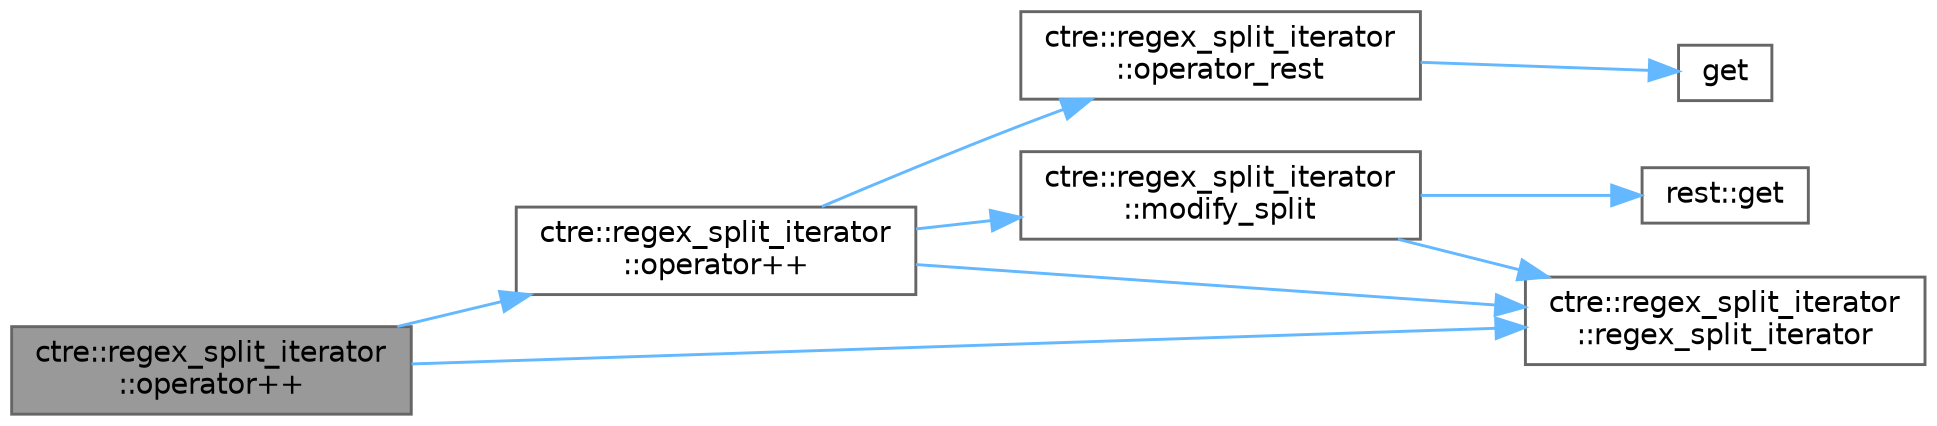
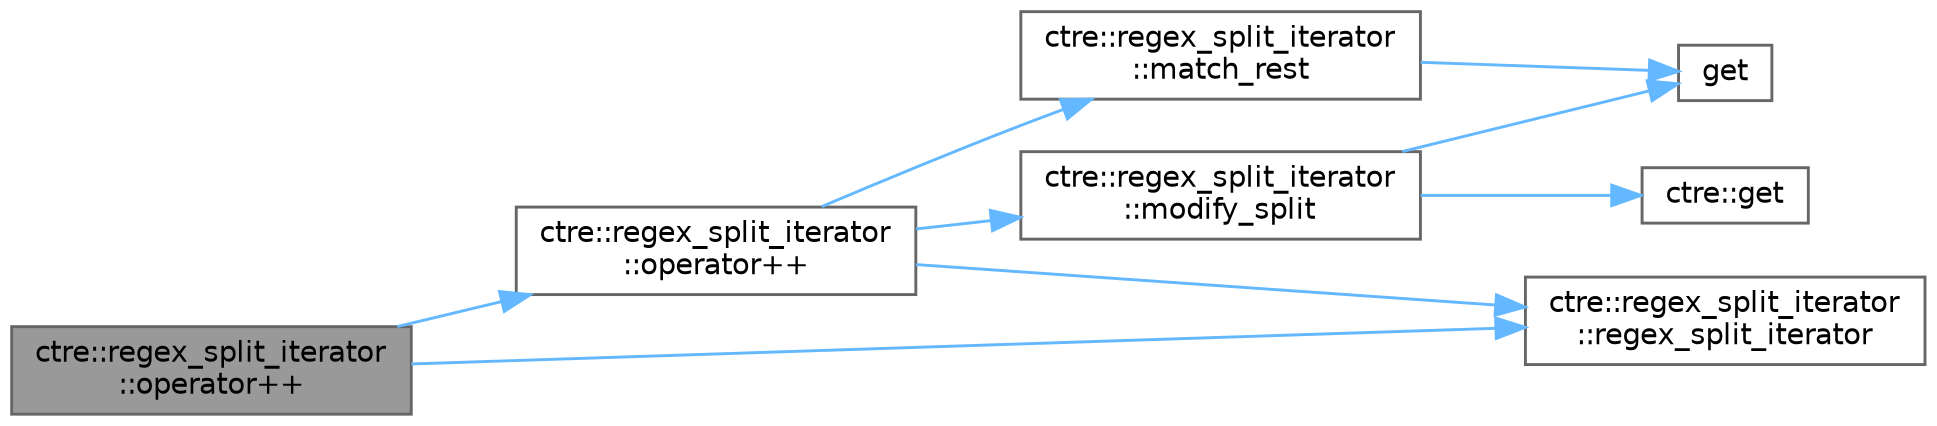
(1221, 55) -> (1221, 55)
(1725, 195) -> (1725, 195)
(1459, 255) -> (1526, 121)
